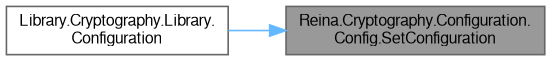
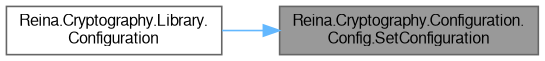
(117, 31) -> (114, 31)
